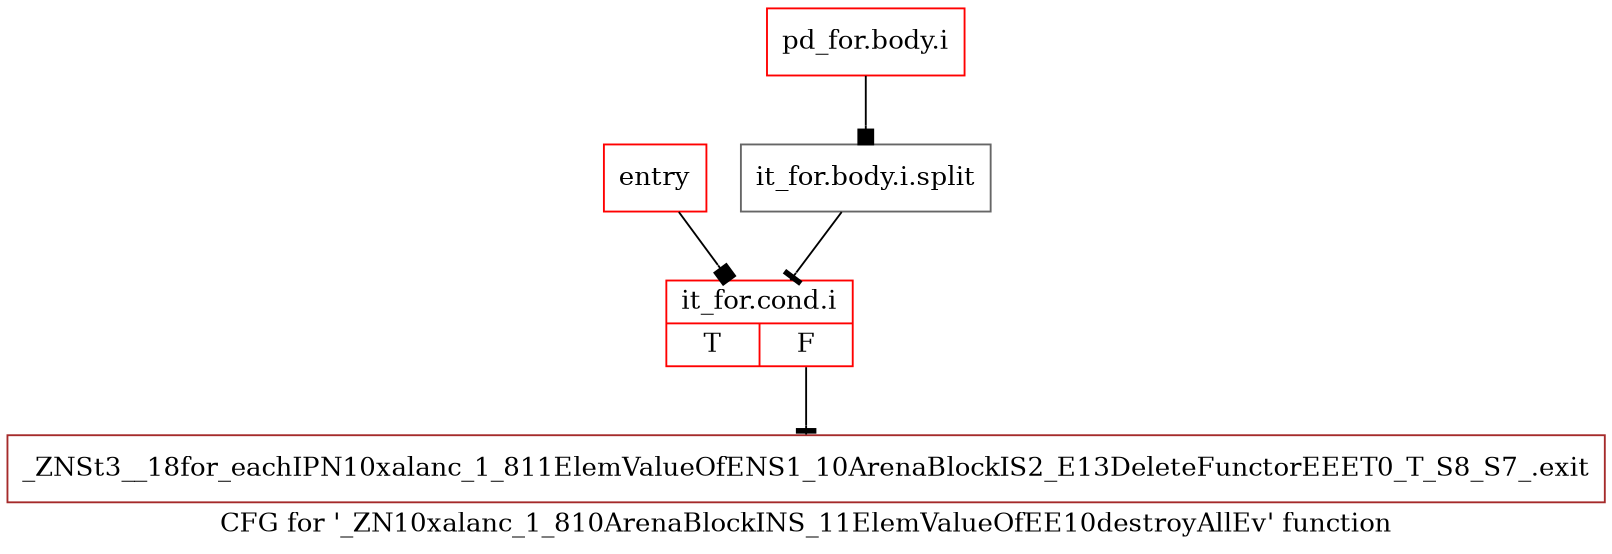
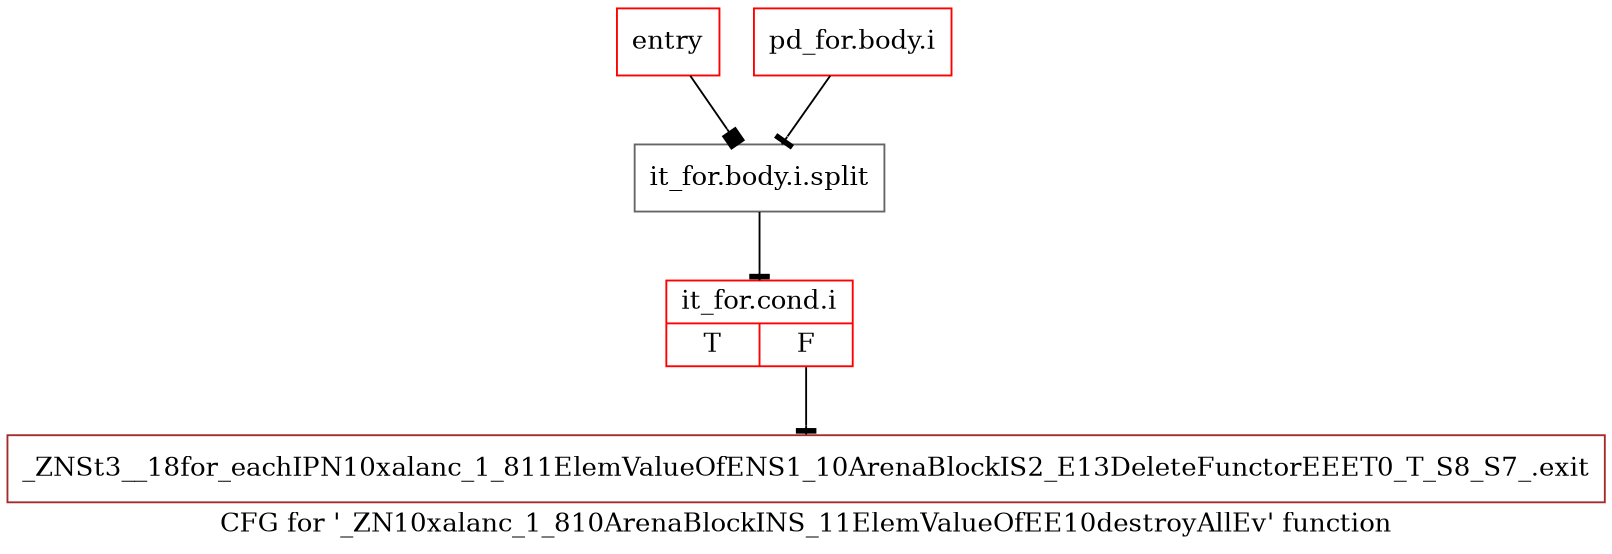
(866, 101) -> (809, 106)
(698, 238) -> (709, 102)
